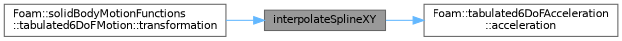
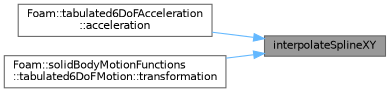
(399, 20) -> (233, 35)
